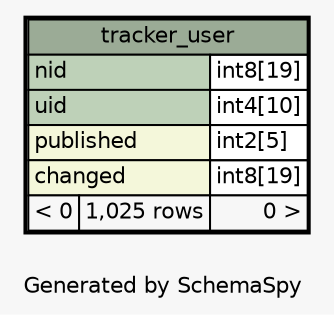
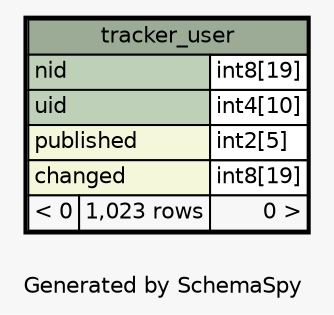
(145, 212) -> (145, 212)
